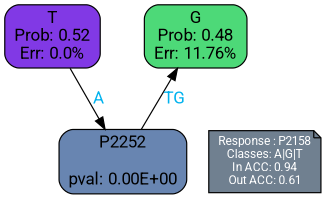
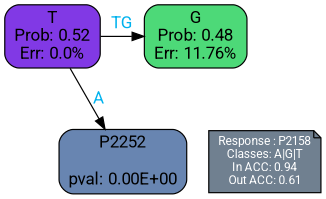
(156, 104) -> (116, 36)
